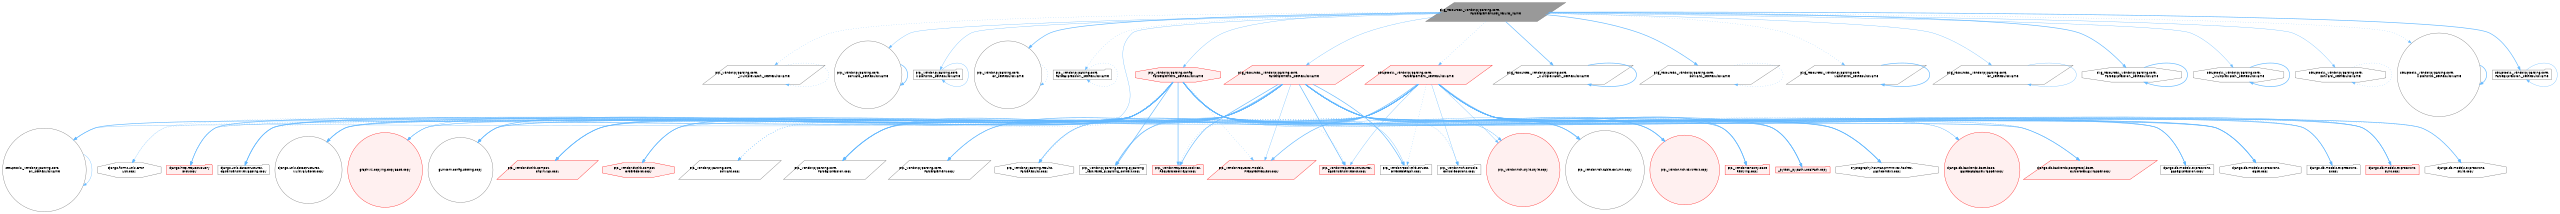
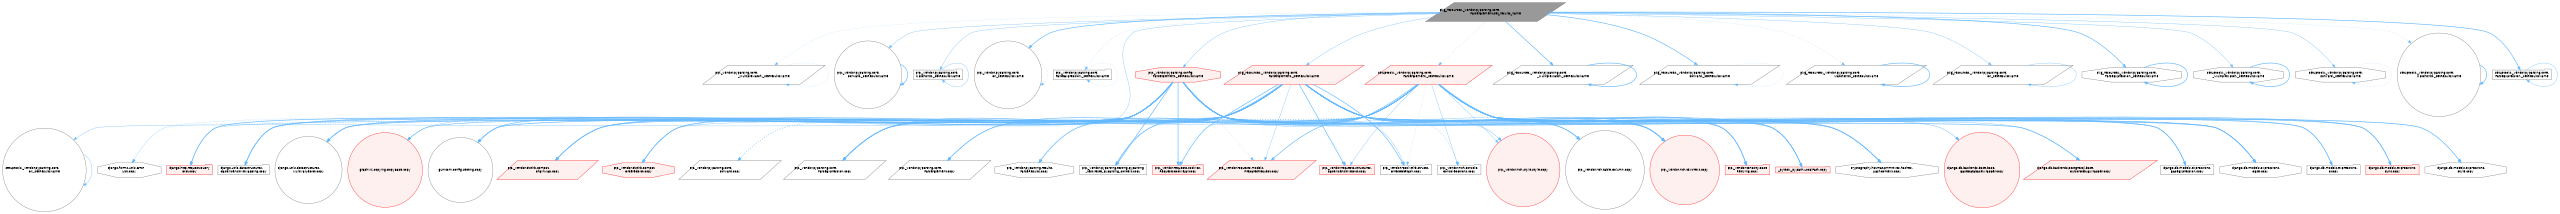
(685, 123) -> (1418, 122)
